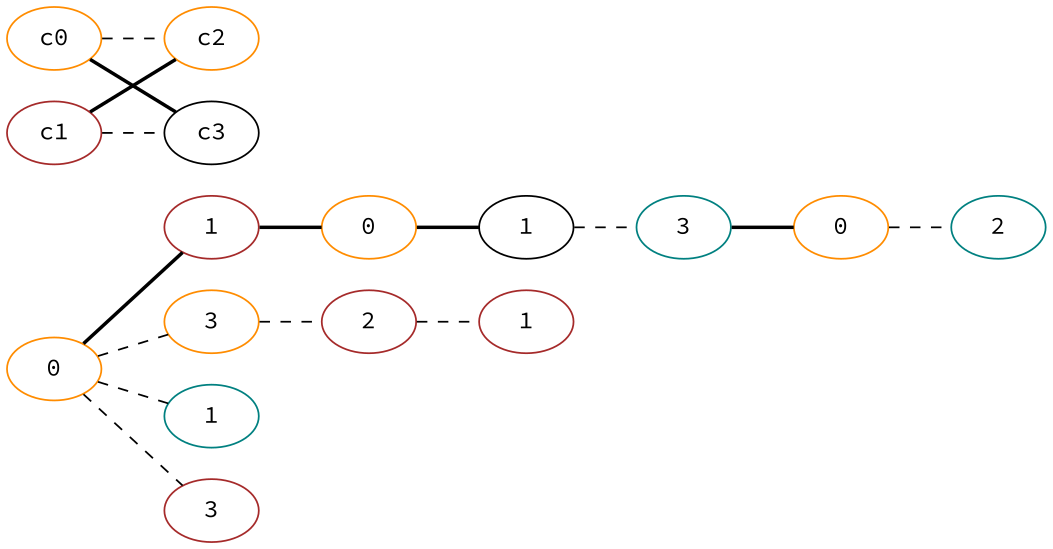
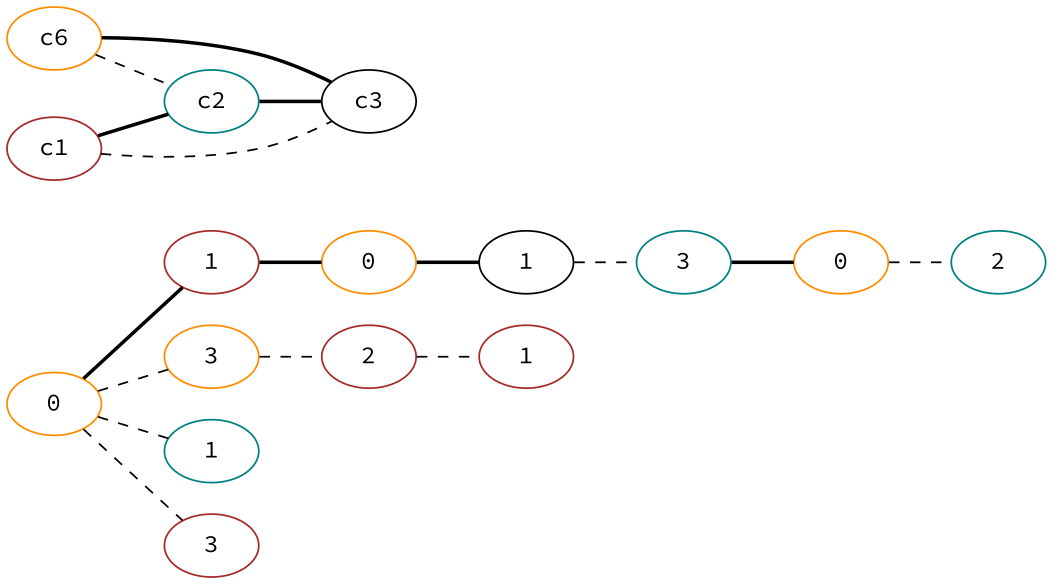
(54, 38) -> (54, 38)
(212, 38) -> (212, 101)
none -> (291, 101)
